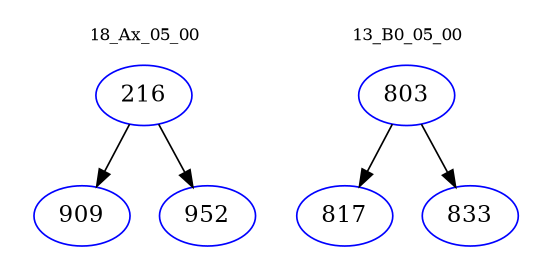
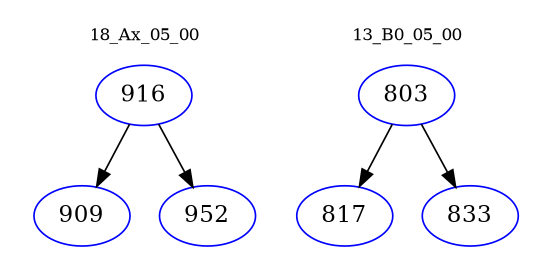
(144, 95) -> (144, 95)
